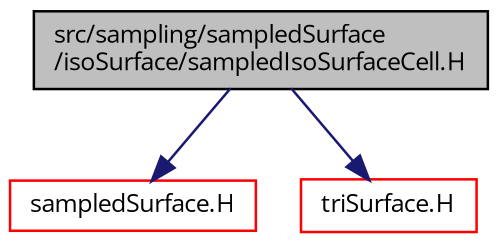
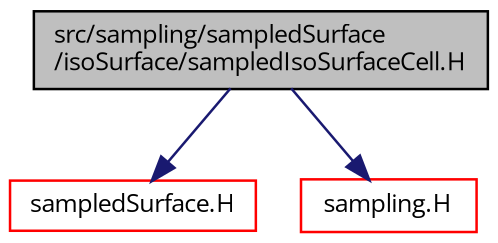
(389, 206) -> (389, 206)
